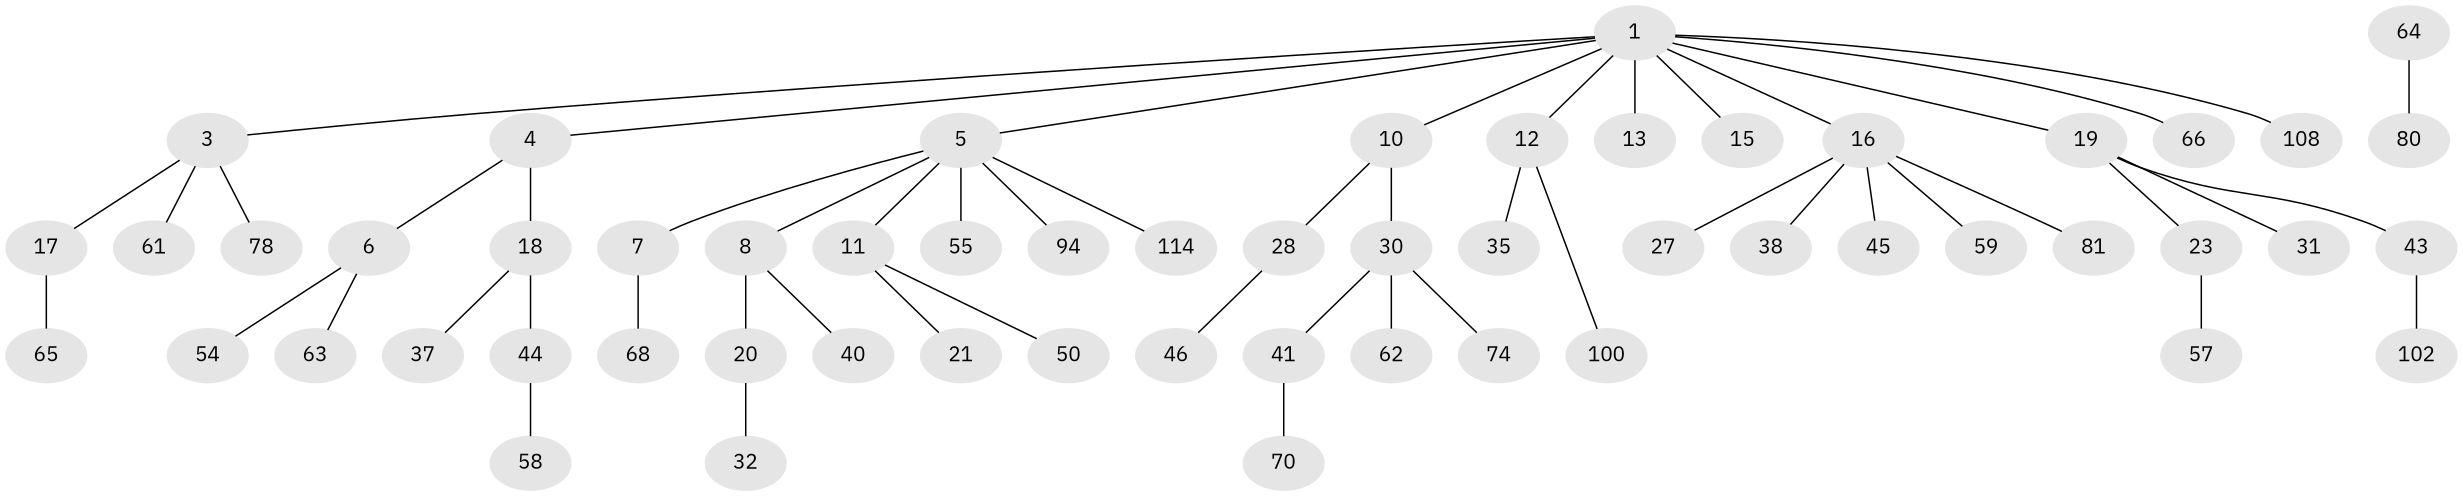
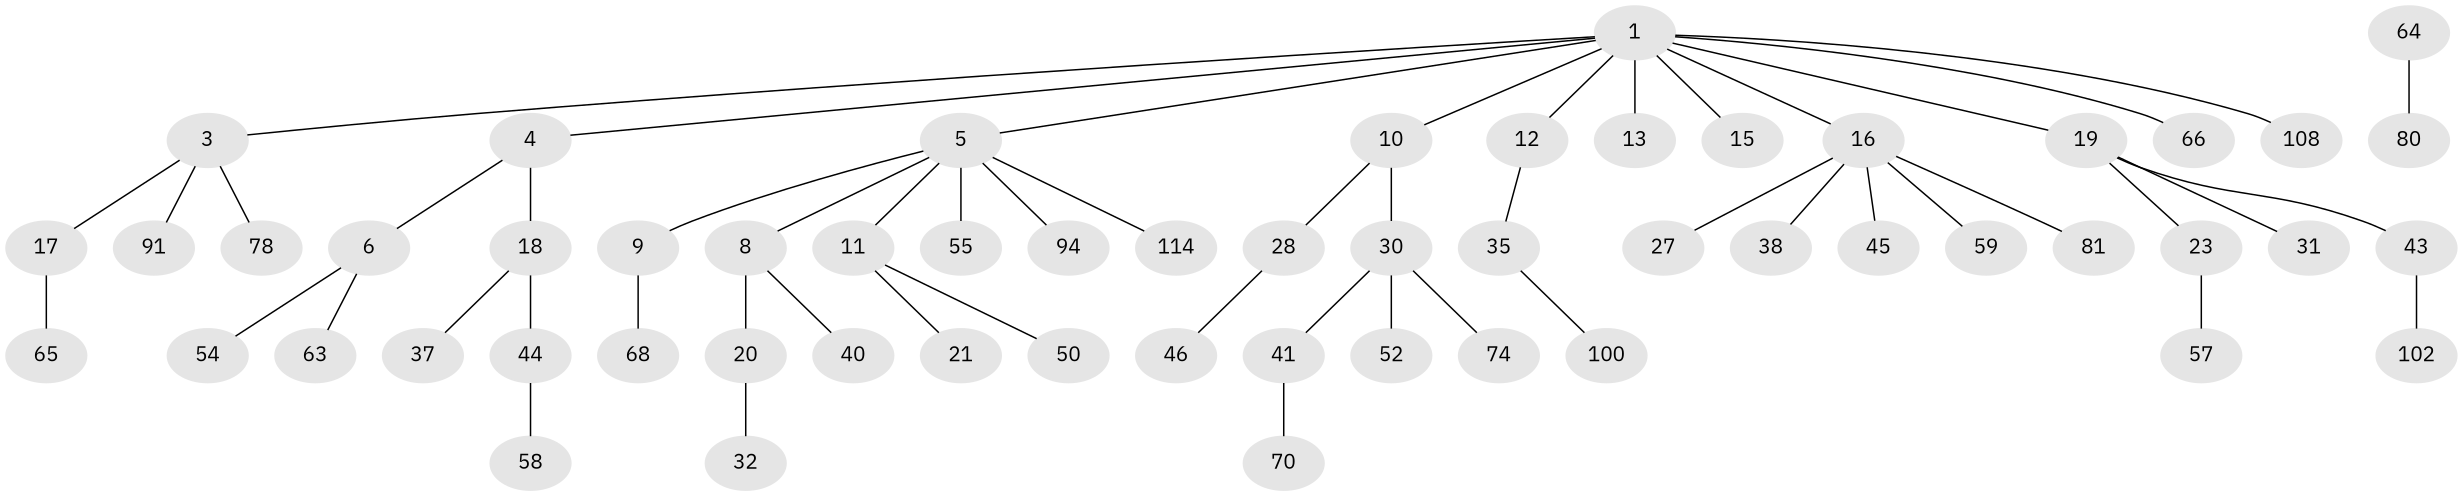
(154, 248) -> (154, 248)
(638, 248) -> (638, 248)
(1567, 248) -> (1553, 302)
(1391, 356) -> (1391, 356)
